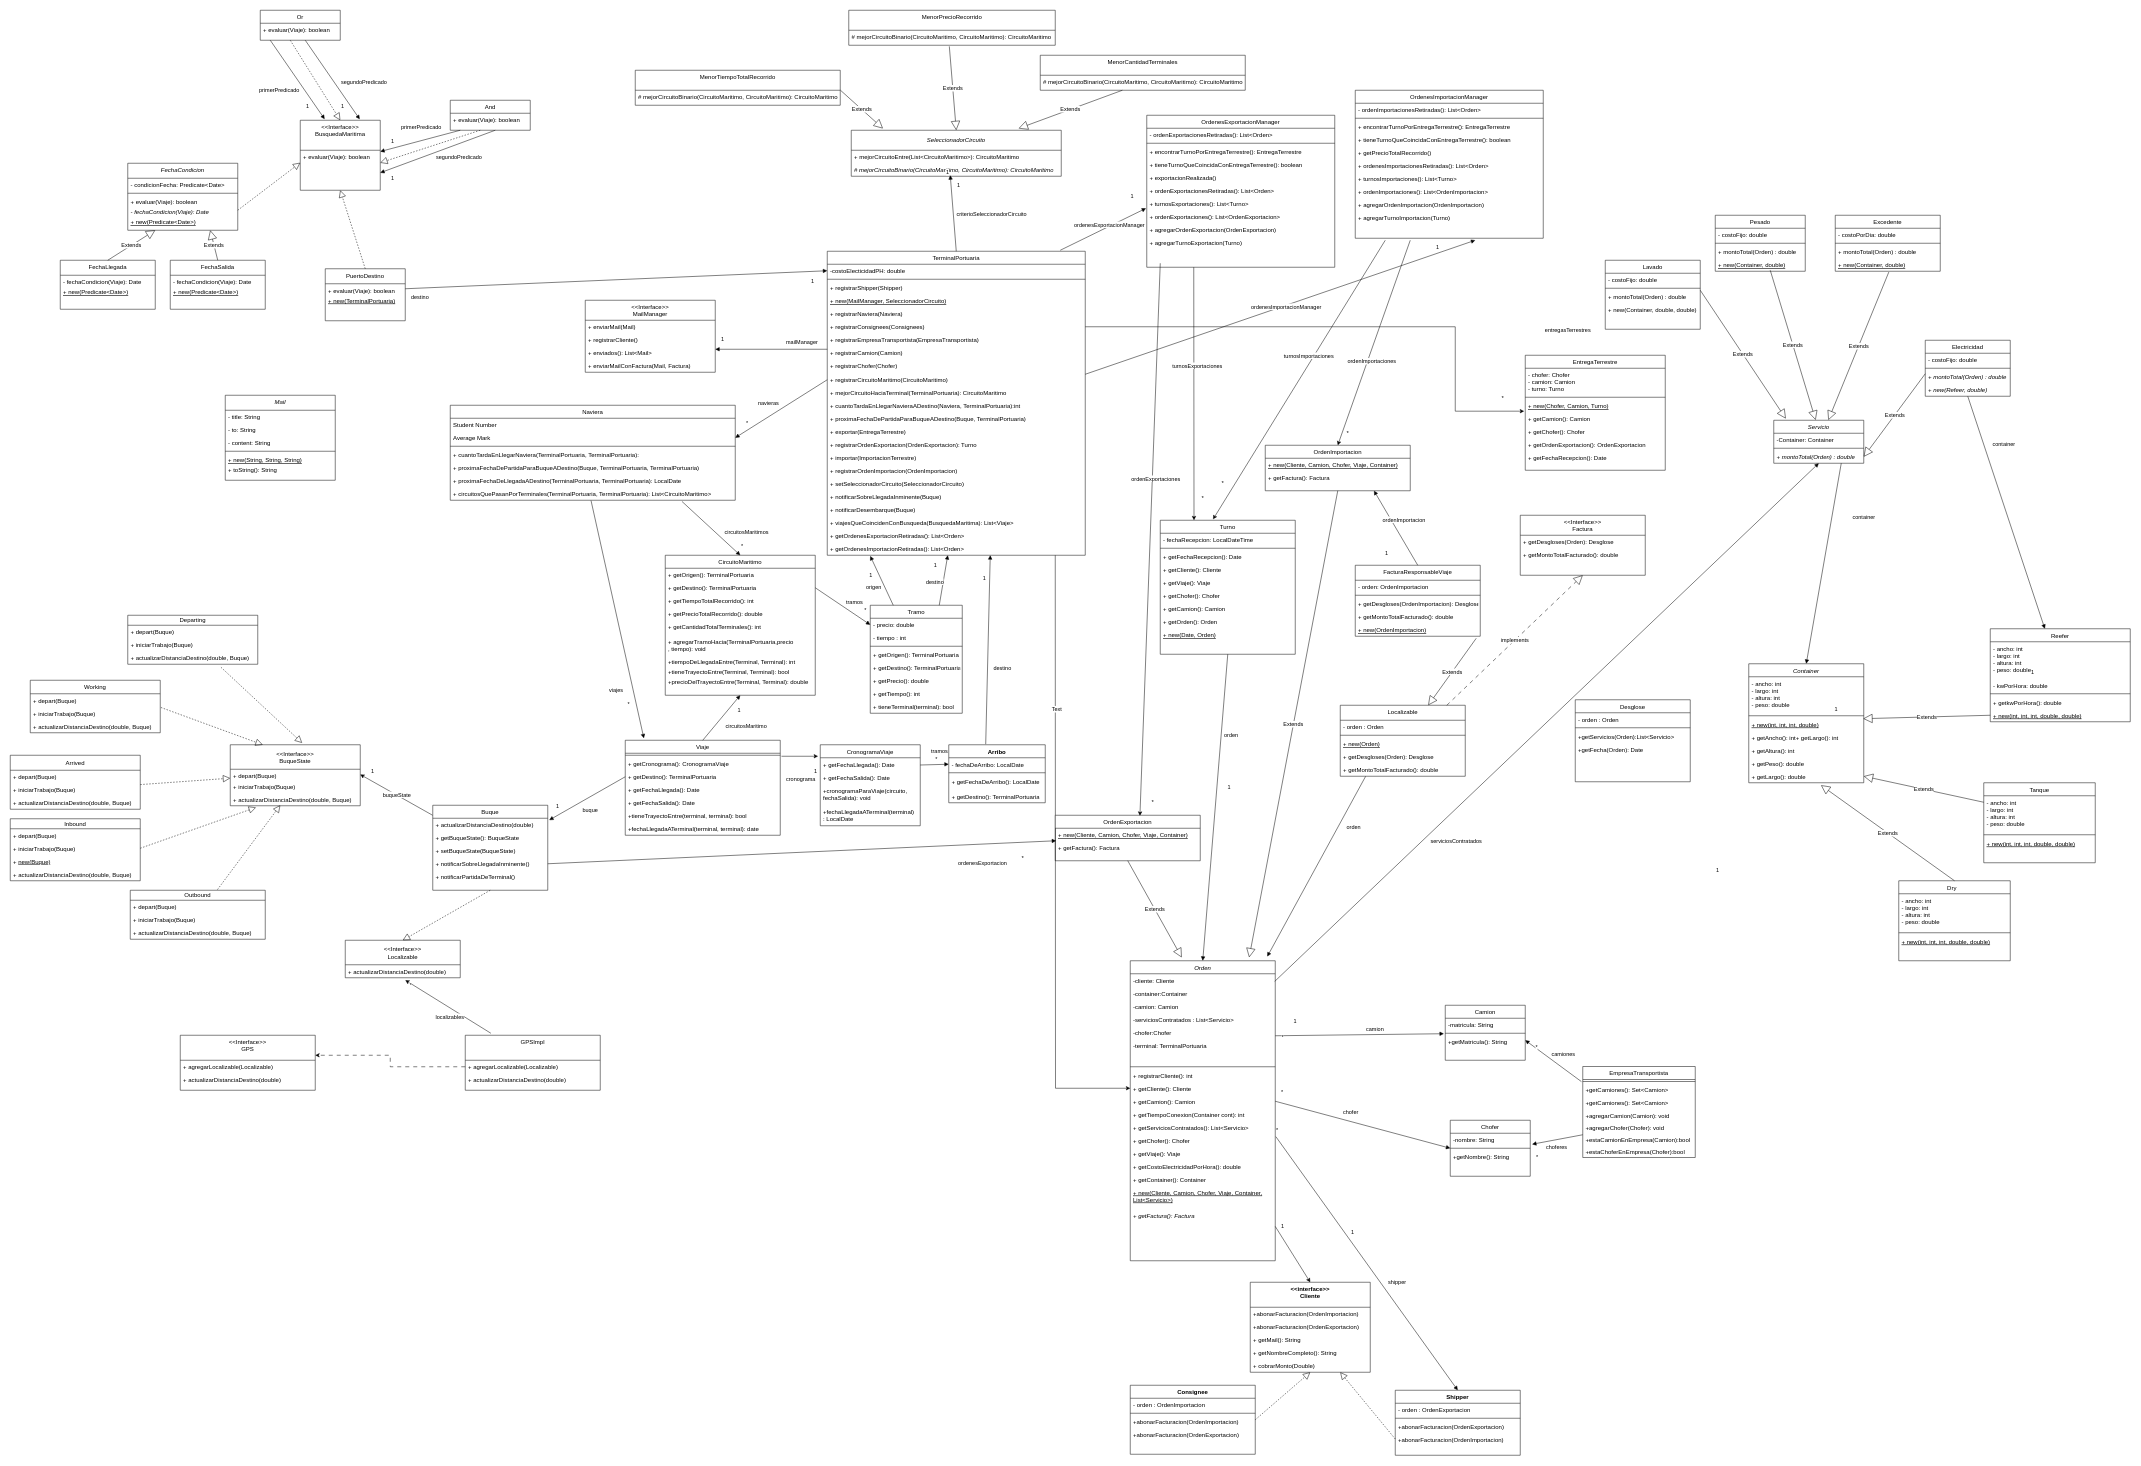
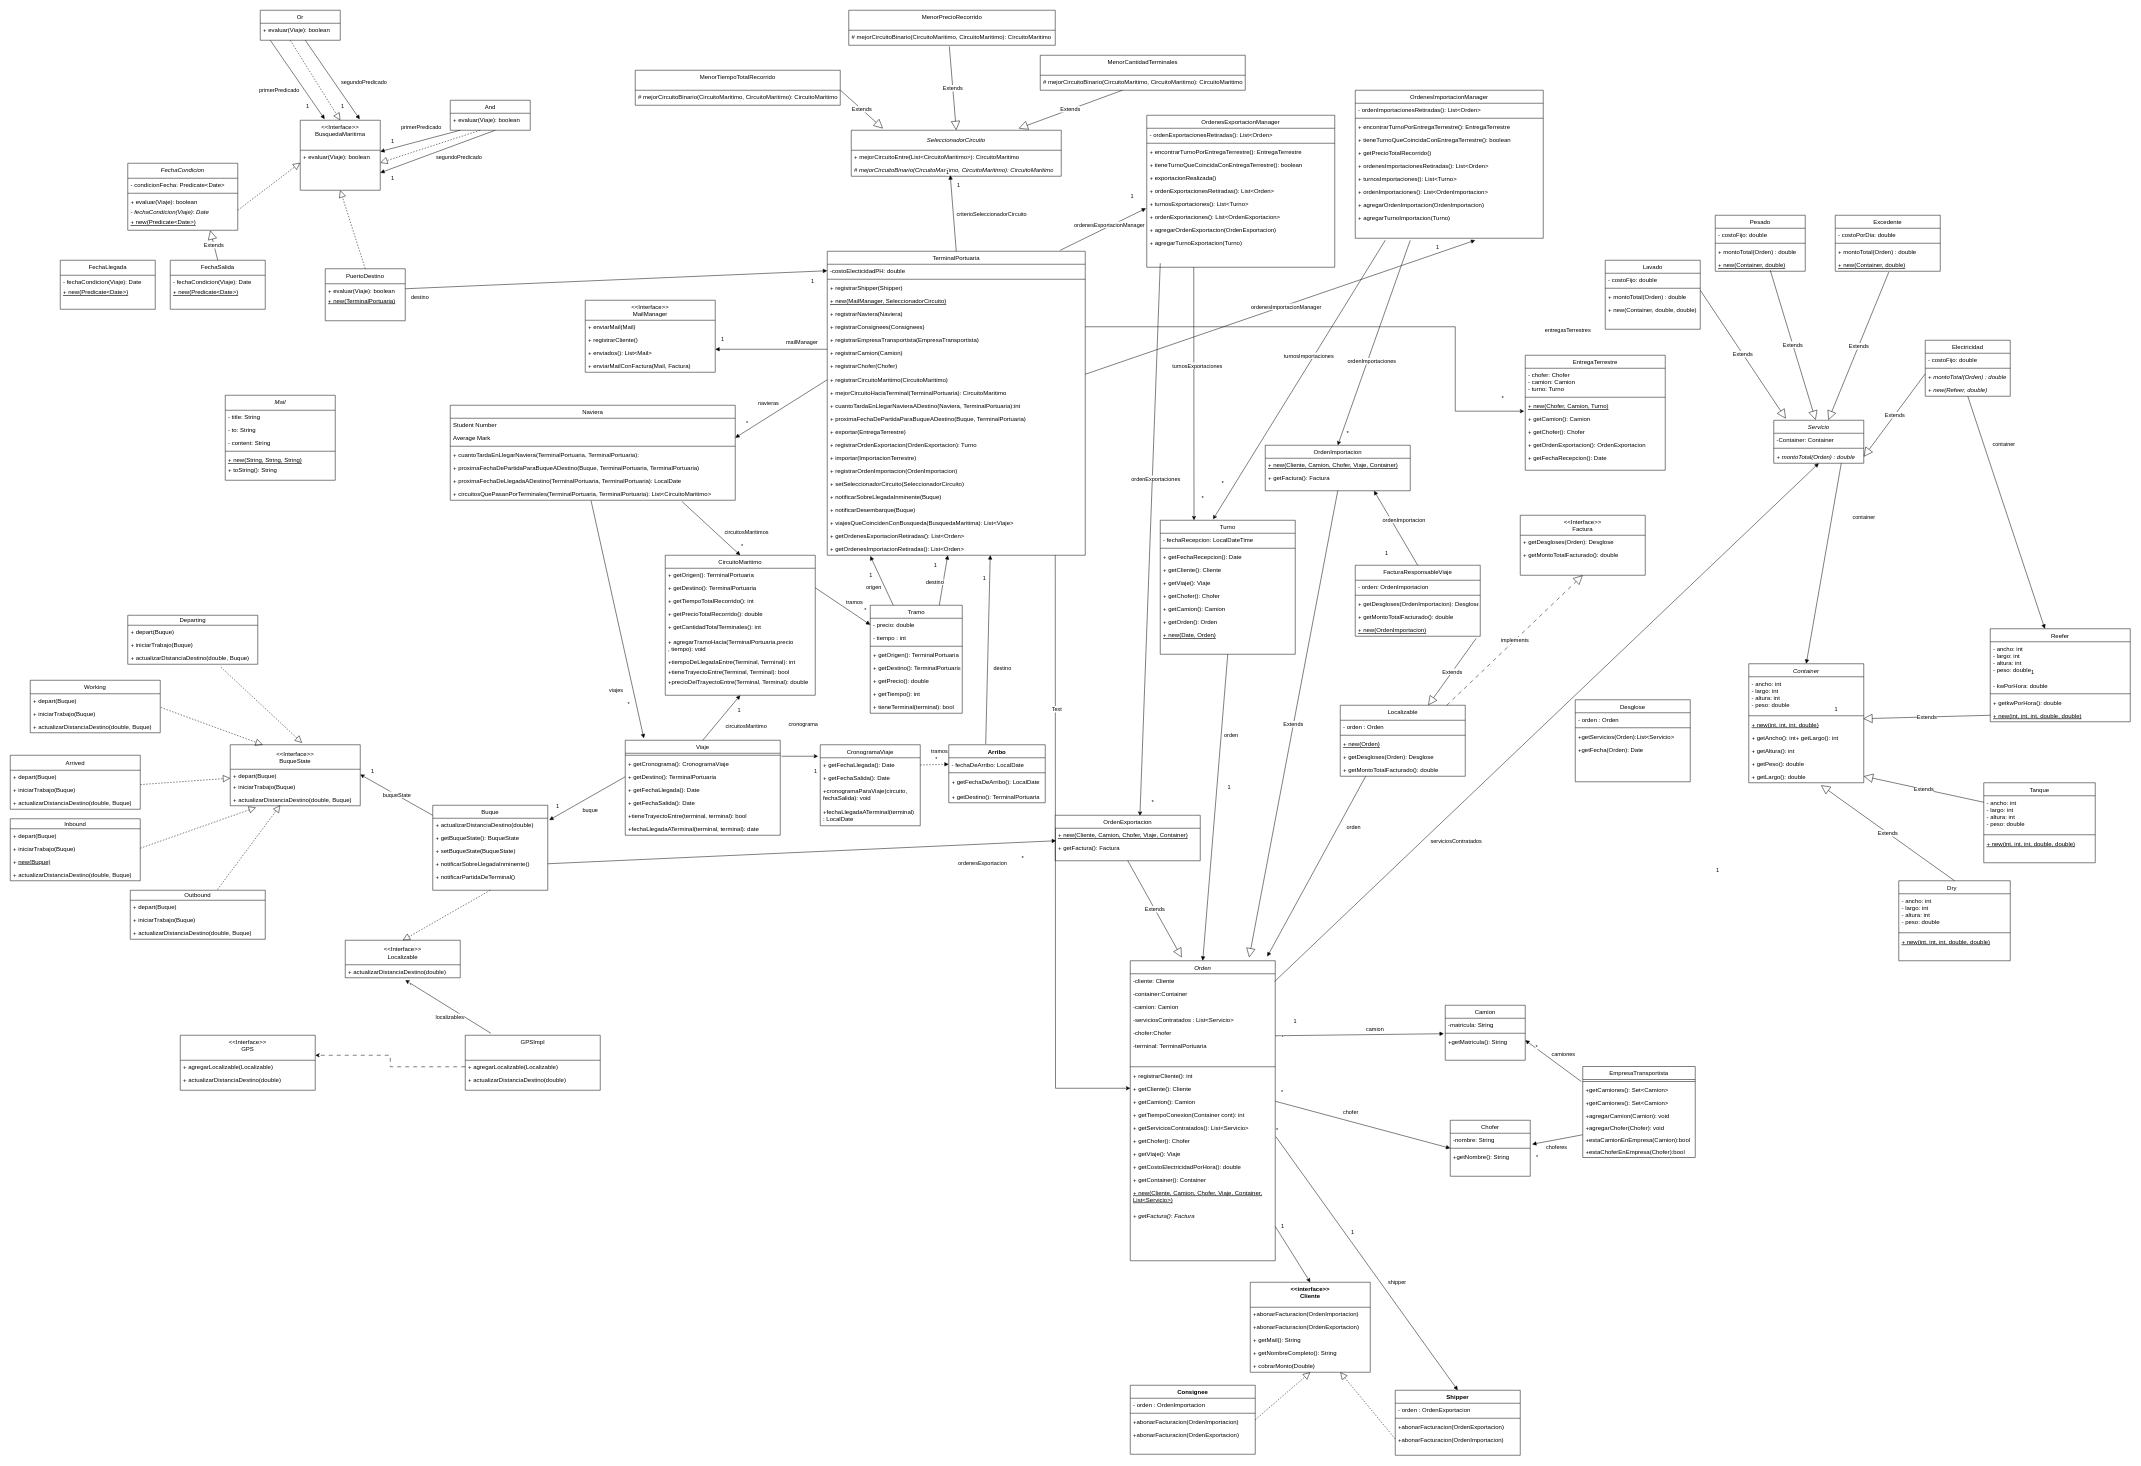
(127, 248) -> none
(933, 765) -> (933, 765)
(803, 782) -> (805, 727)
